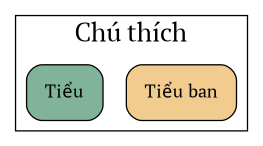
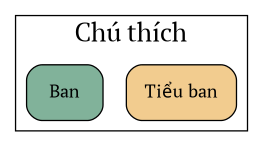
(65, 93) -> (65, 93)
